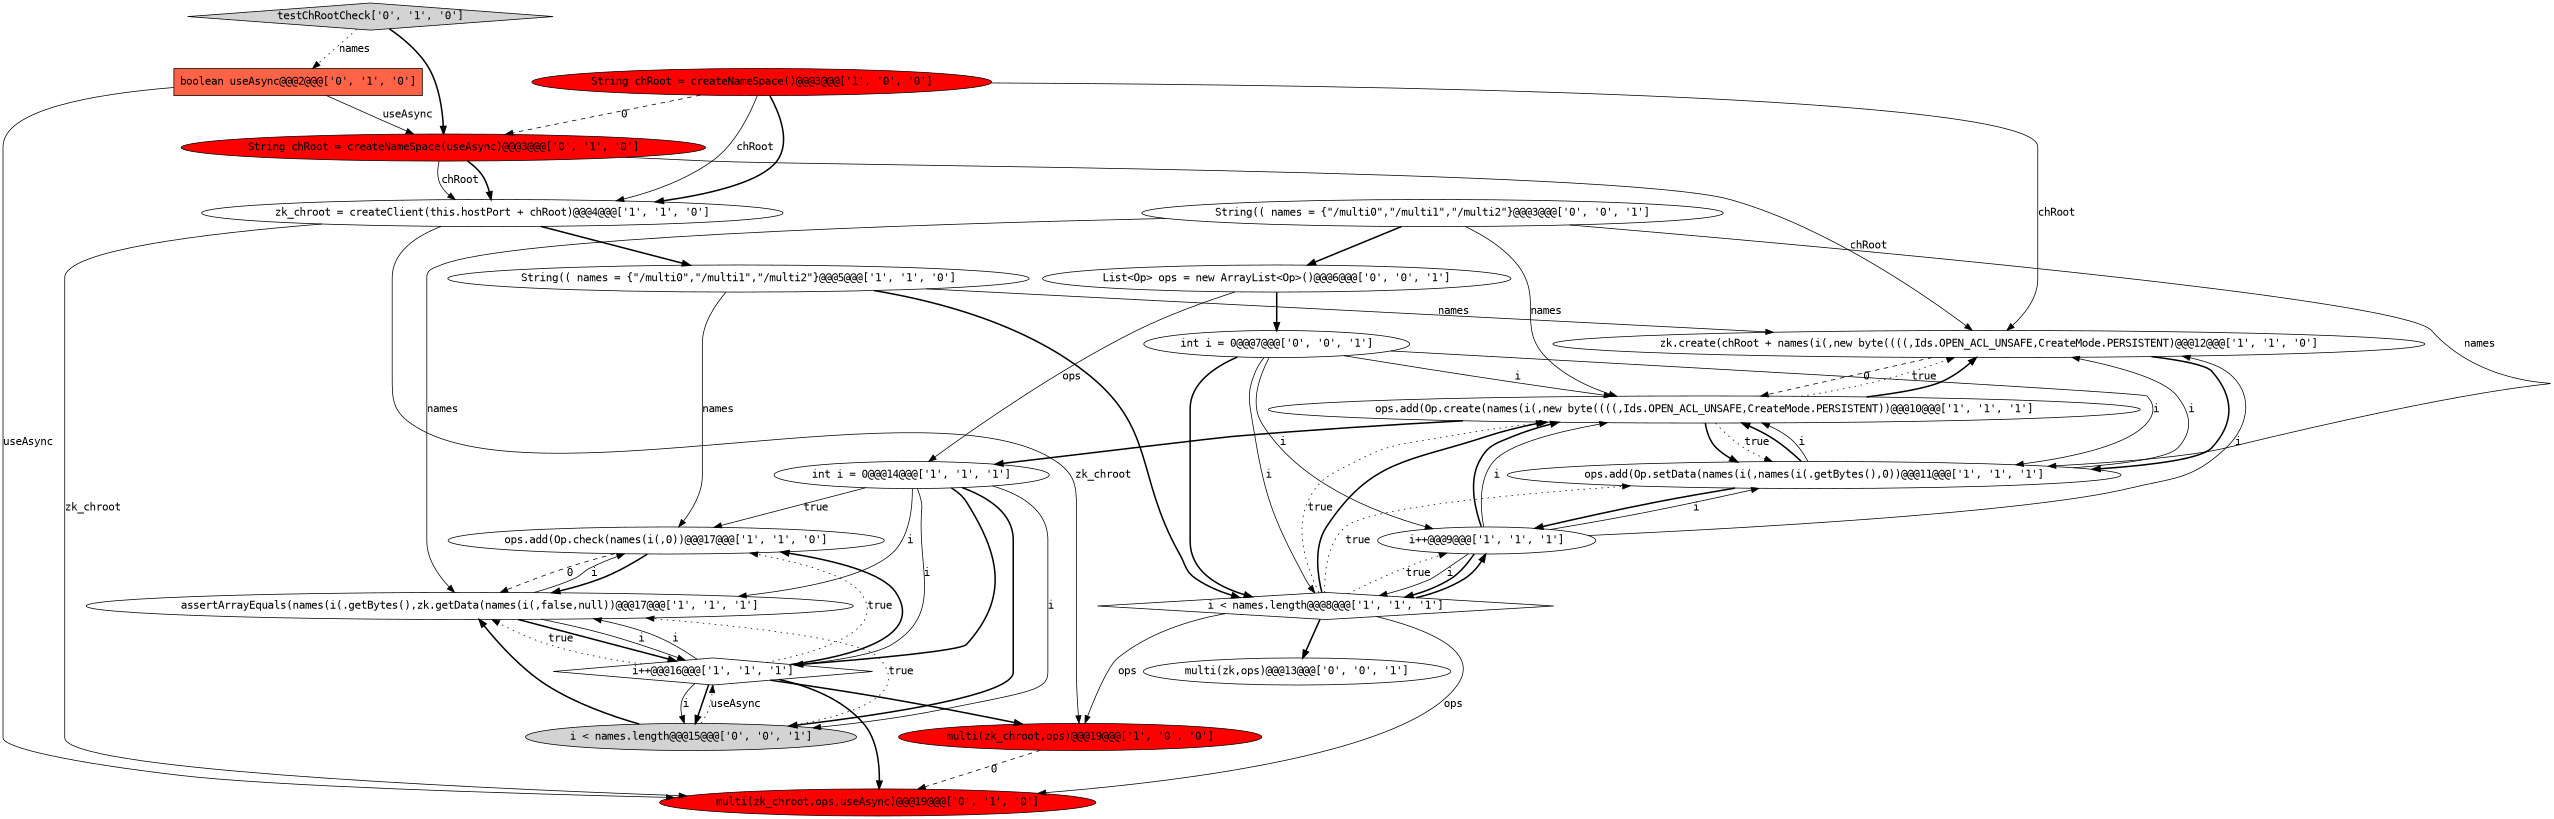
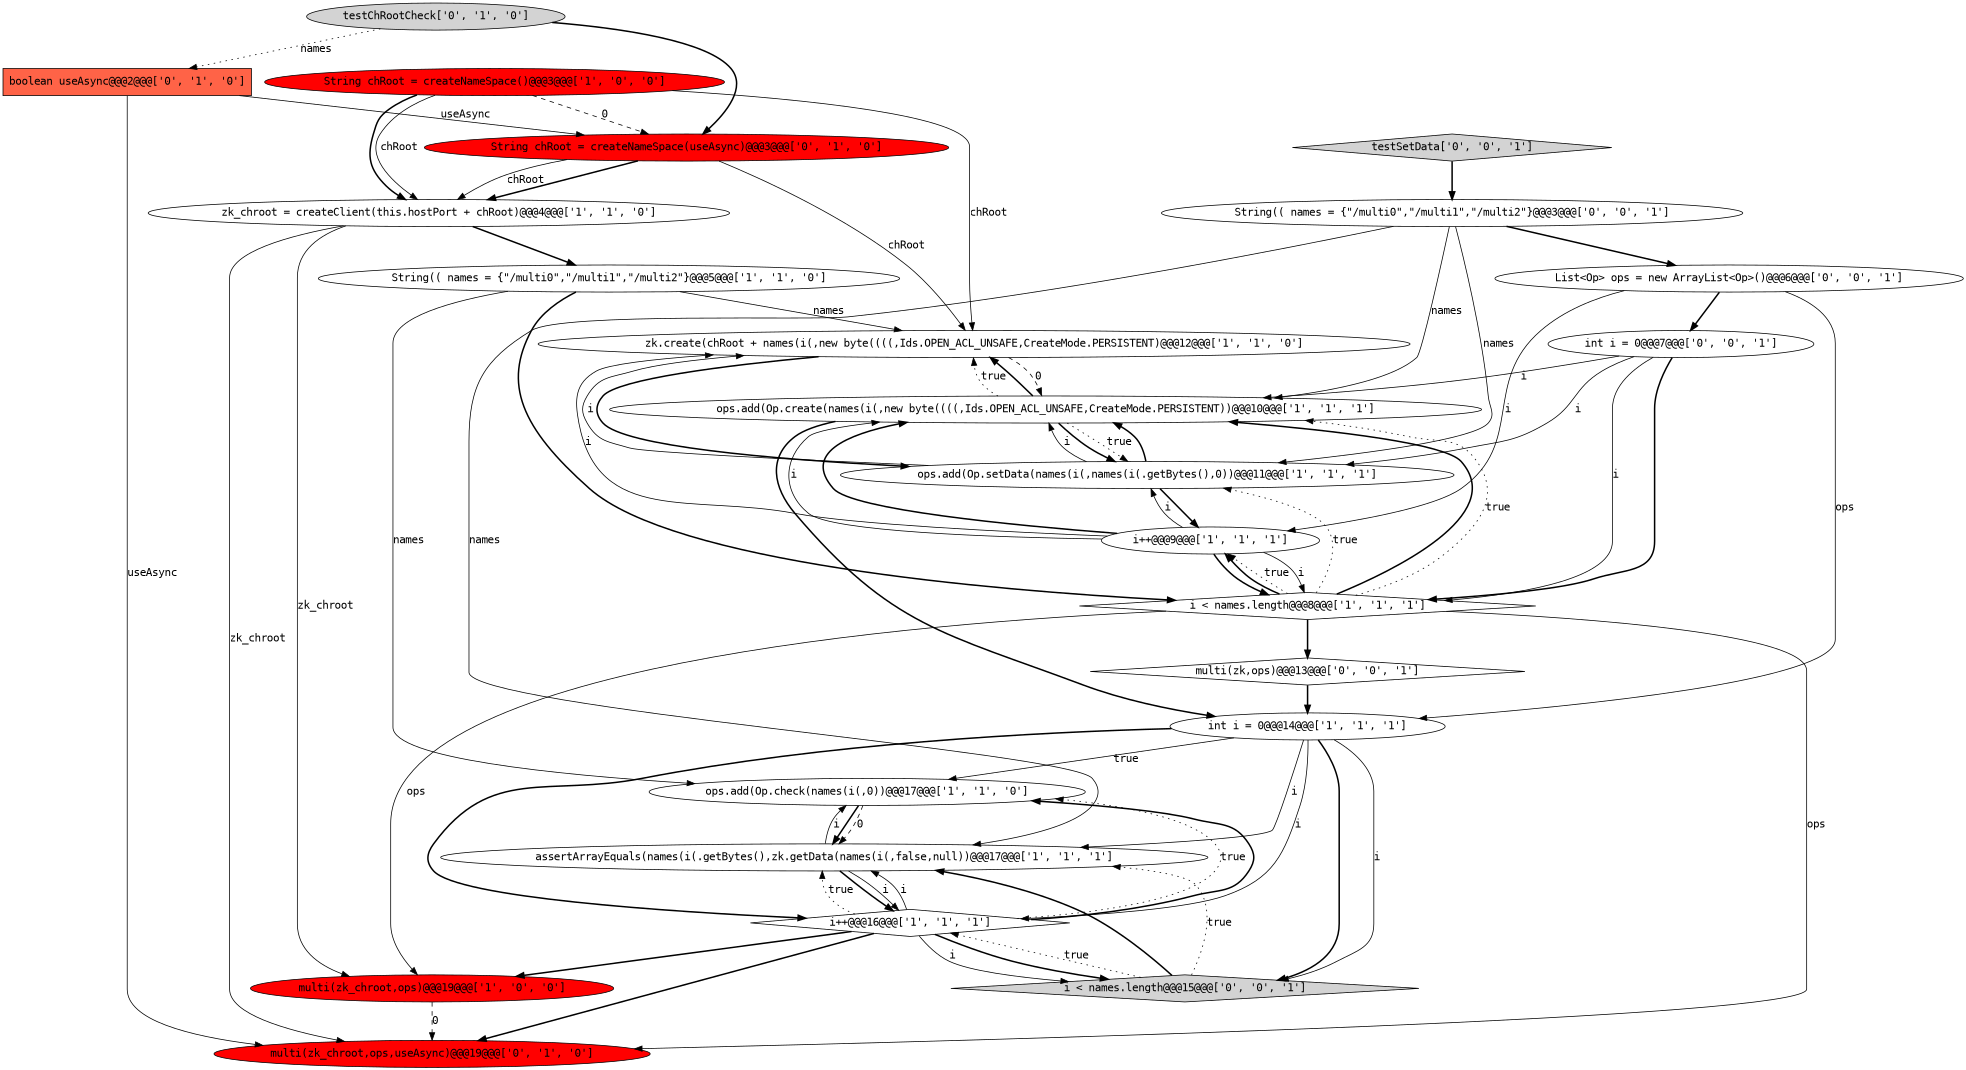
(370, 17) -> (436, 17)
none -> (1452, 148)
(1305, 470) -> (1493, 449)
(1297, 671) -> (1308, 671)
none -> (1308, 695)
(736, 704) -> (1076, 956)
(691, 737) -> (1185, 988)
